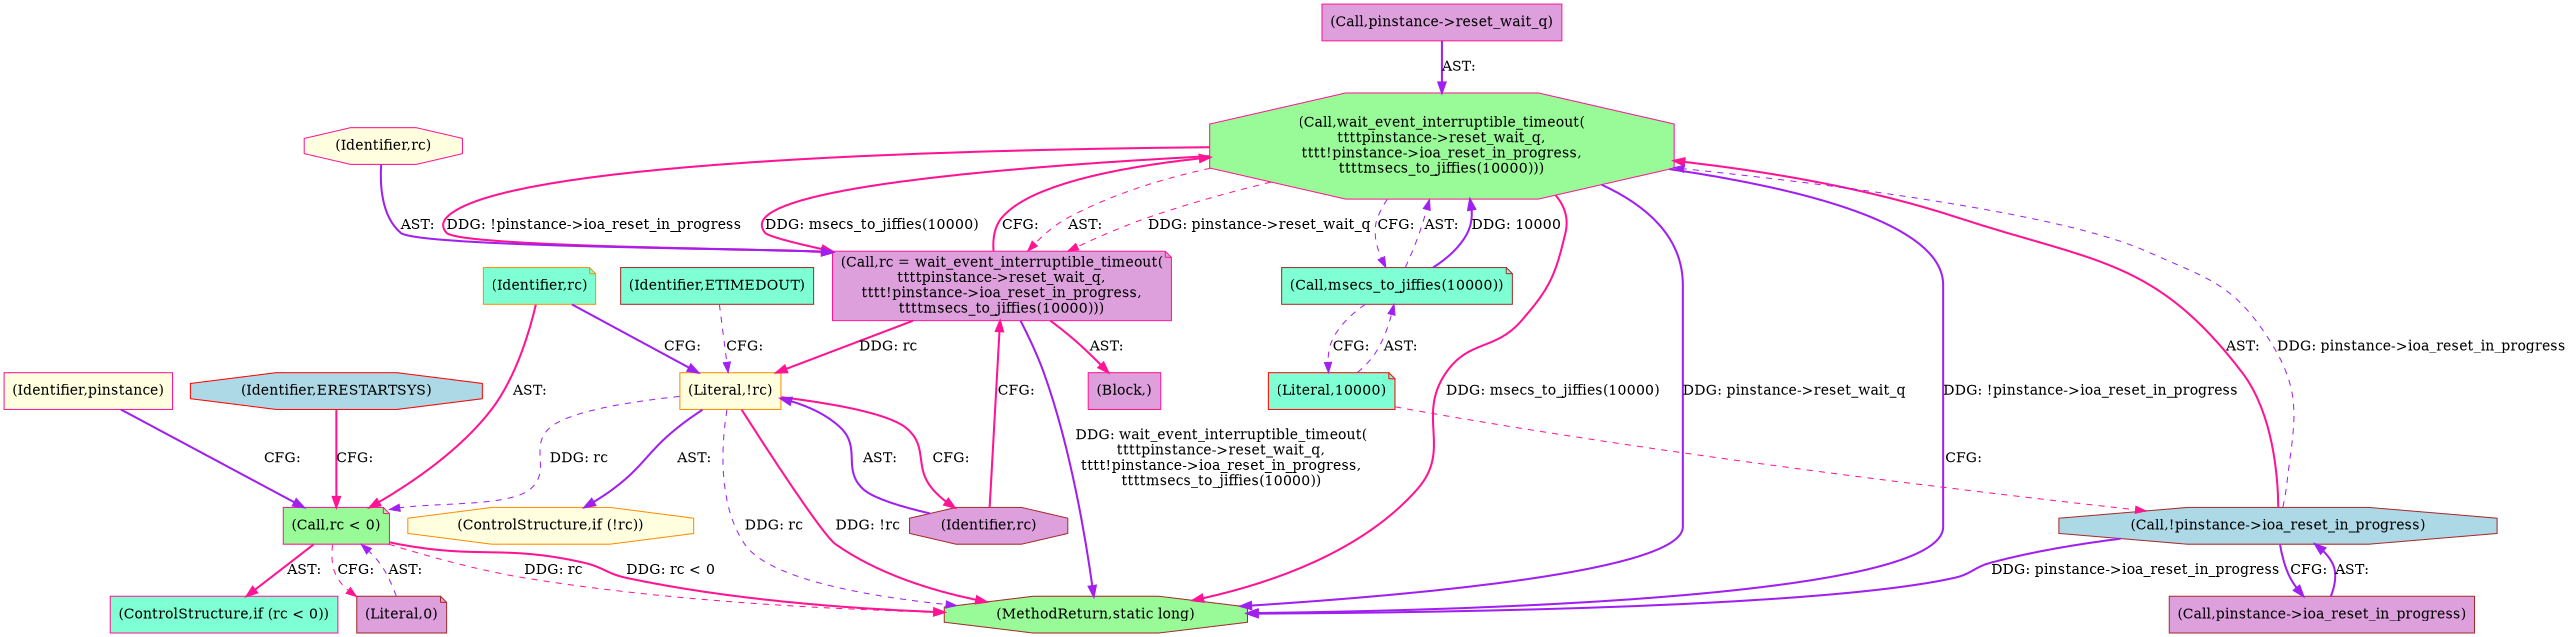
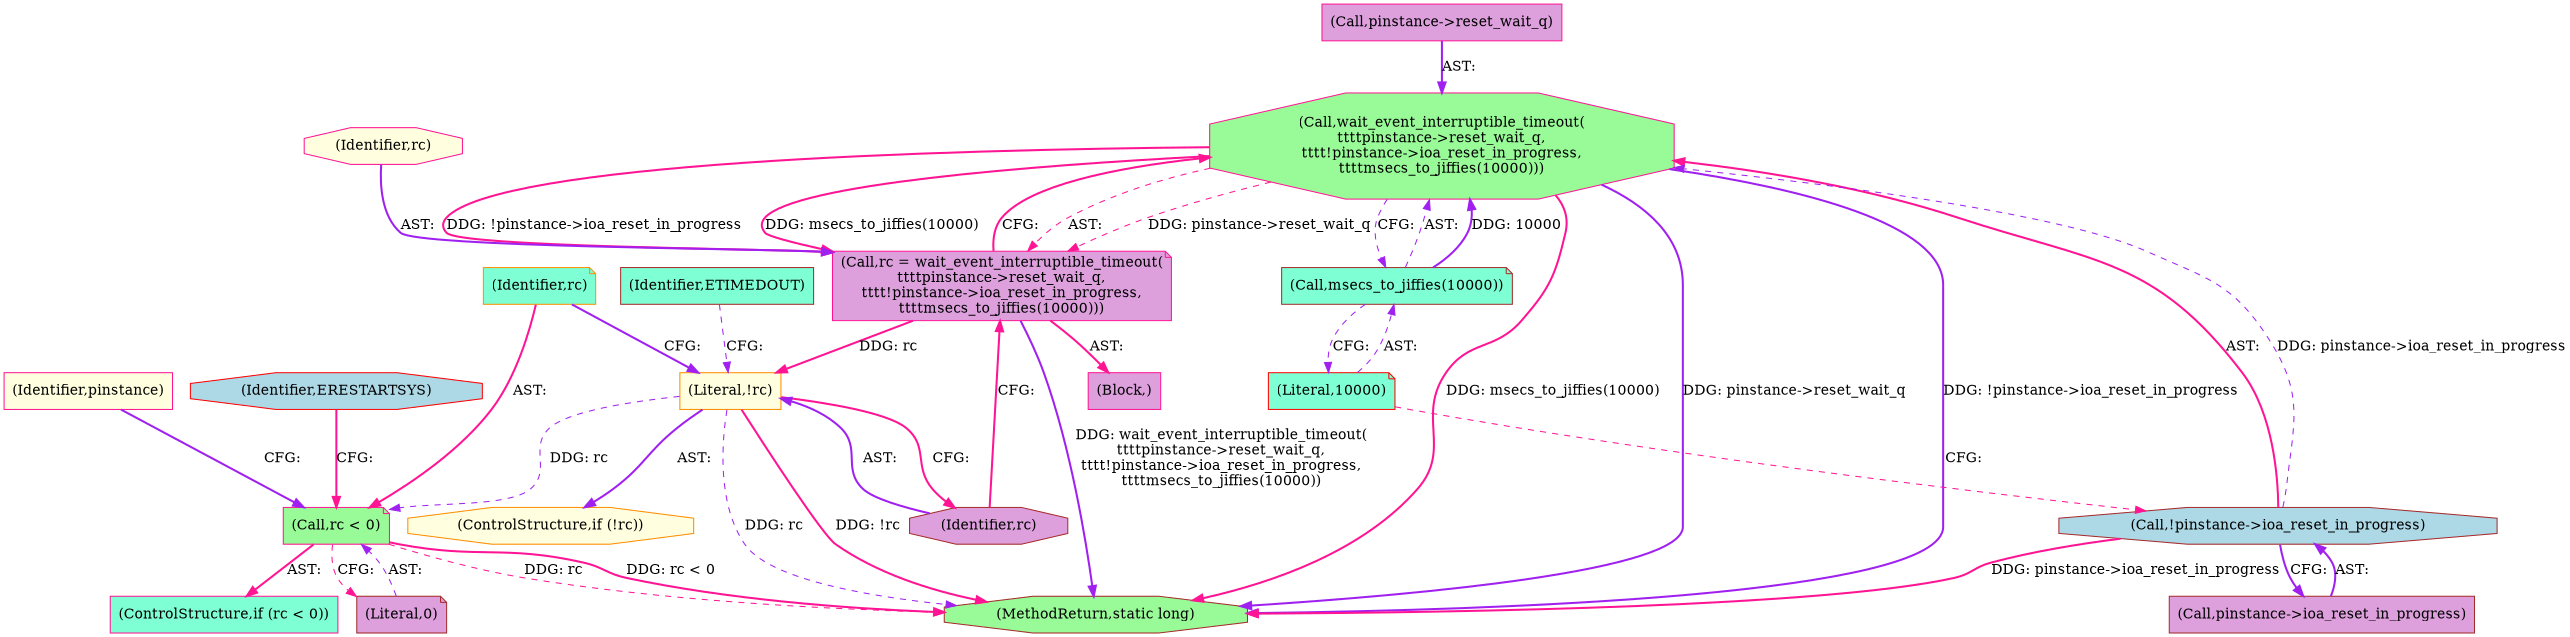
(1693, 603) -> (1693, 603)
